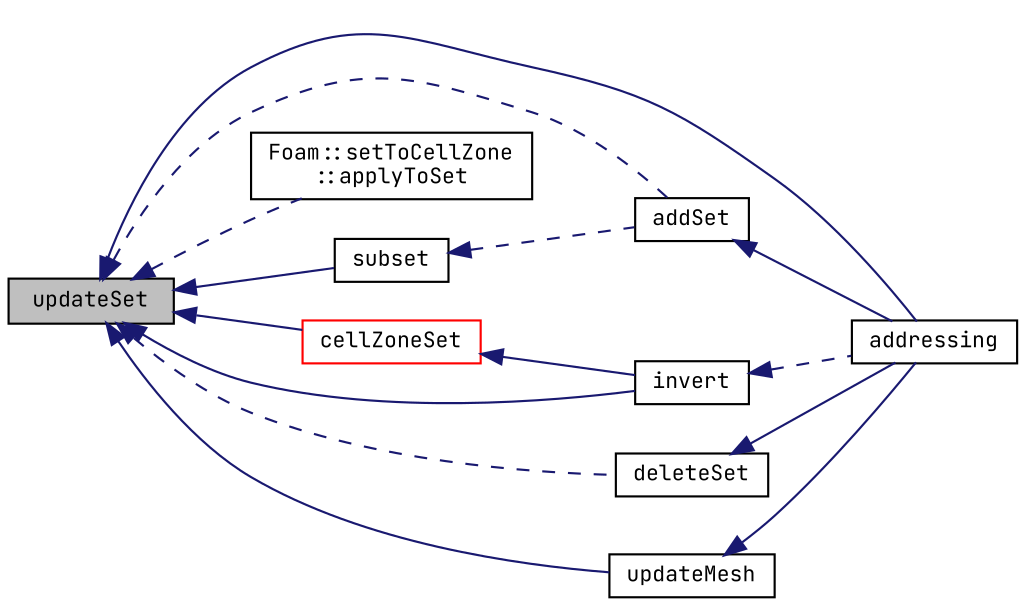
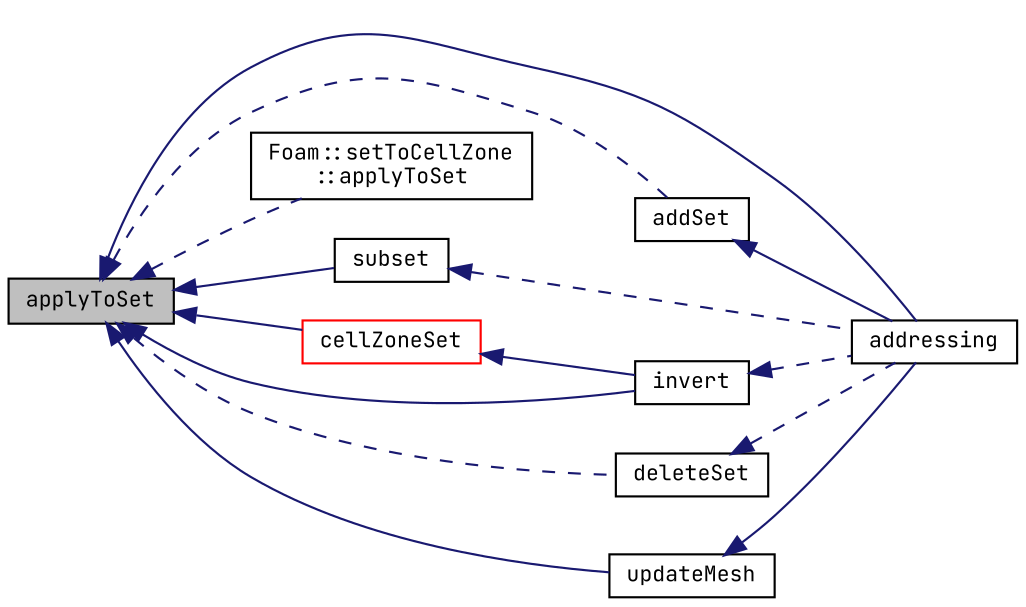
(552, 239) -> (661, 301)
(91, 301) -> (91, 301)
(823, 403) -> (823, 403)
